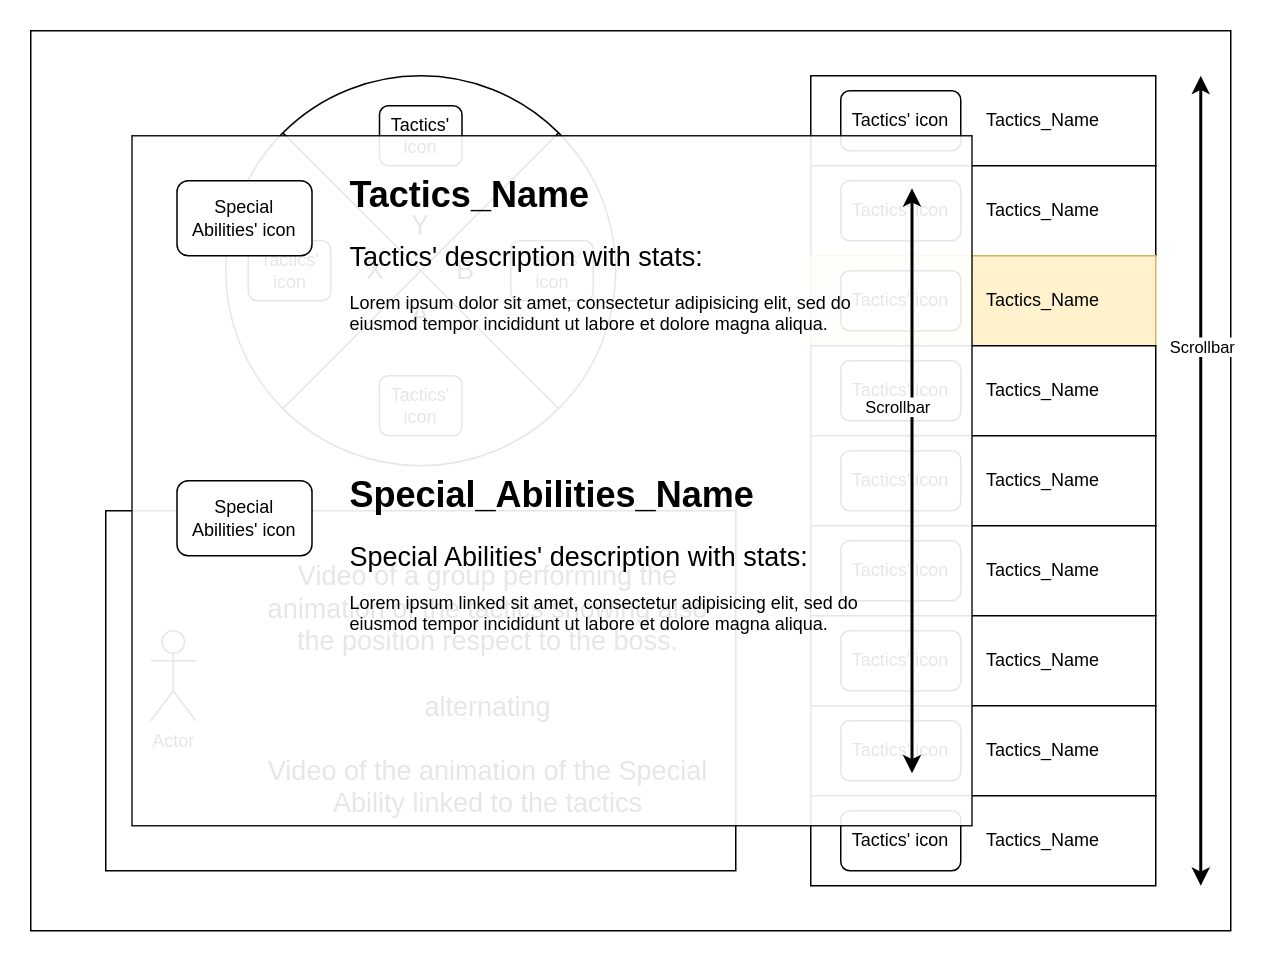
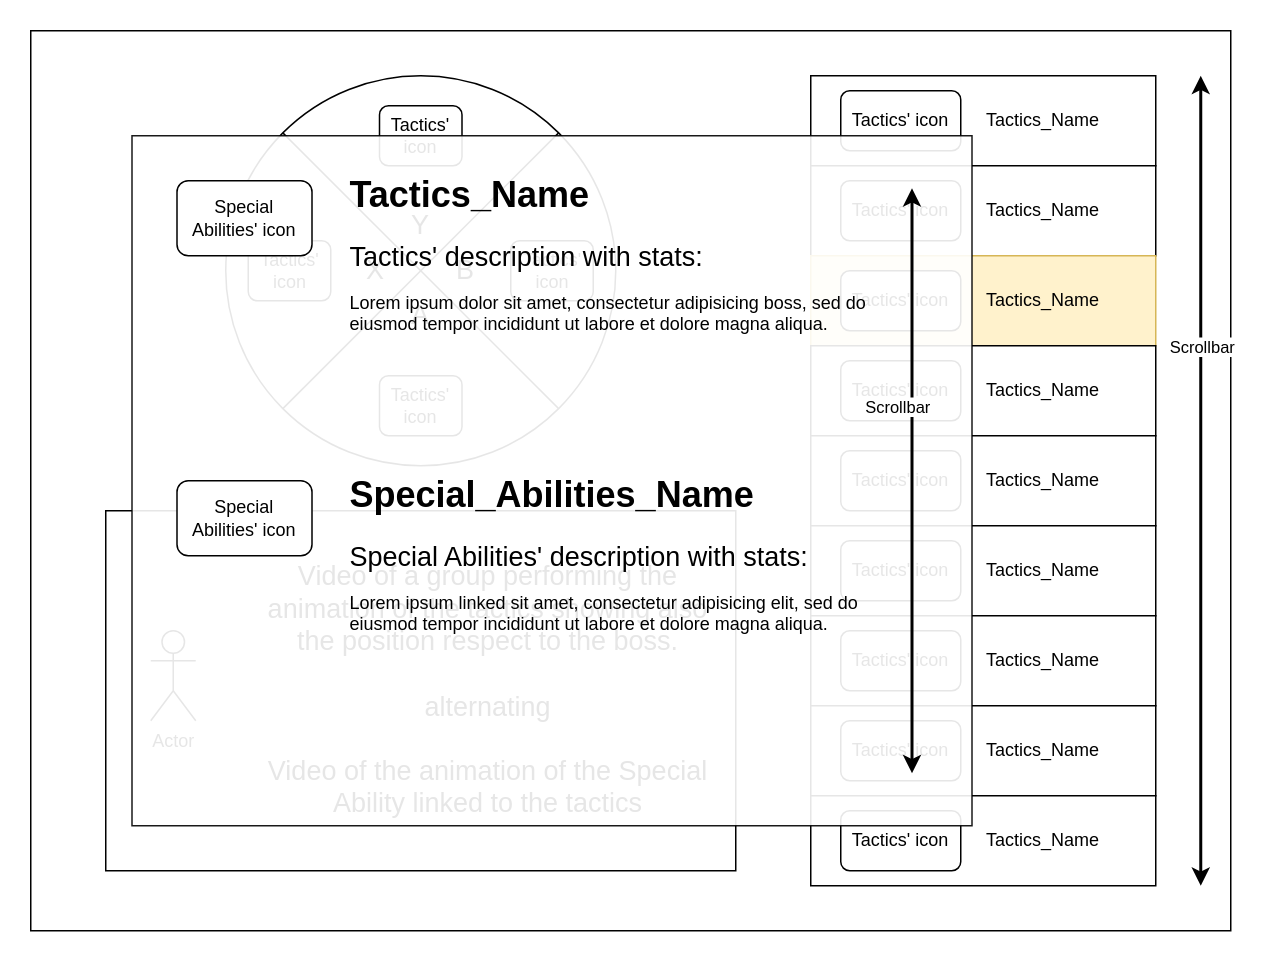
(637, 194) -> (637, 194)
